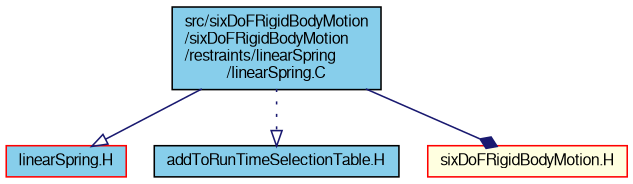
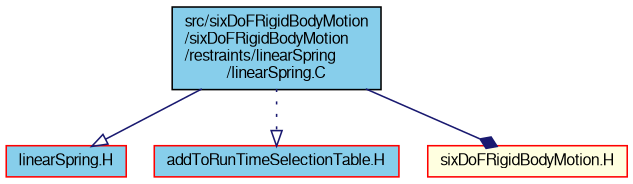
(277, 161) -> (277, 161)
